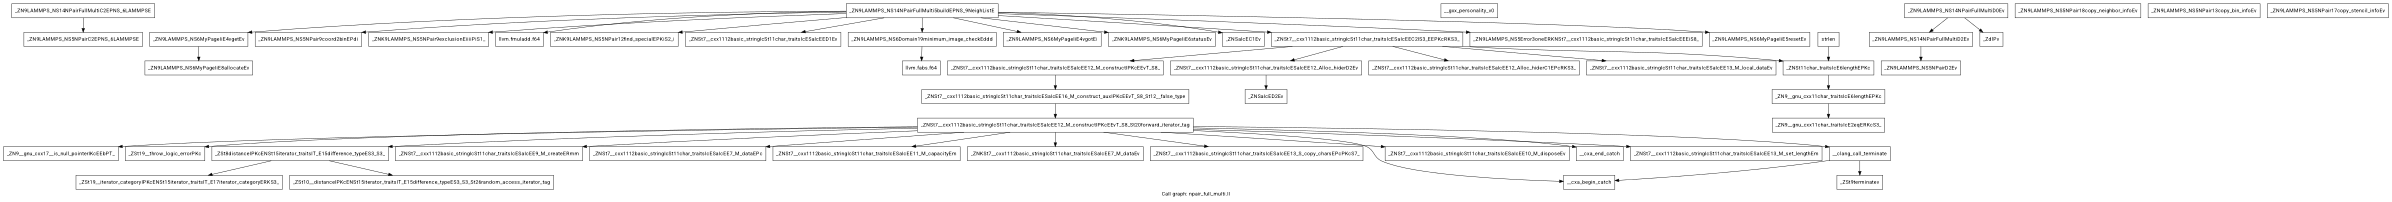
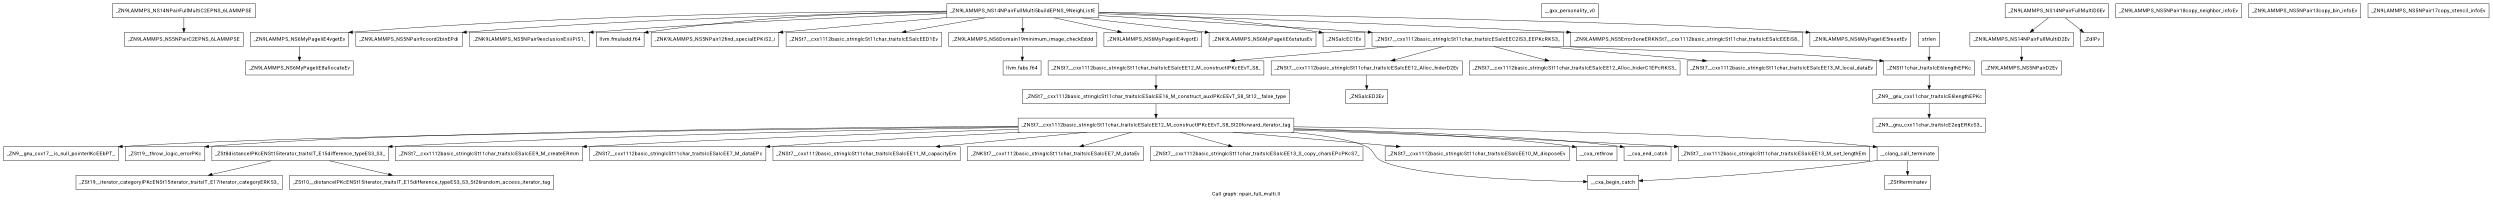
none -> (1597, 154)
